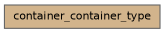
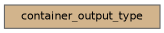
(82, 17) -> (82, 17)
